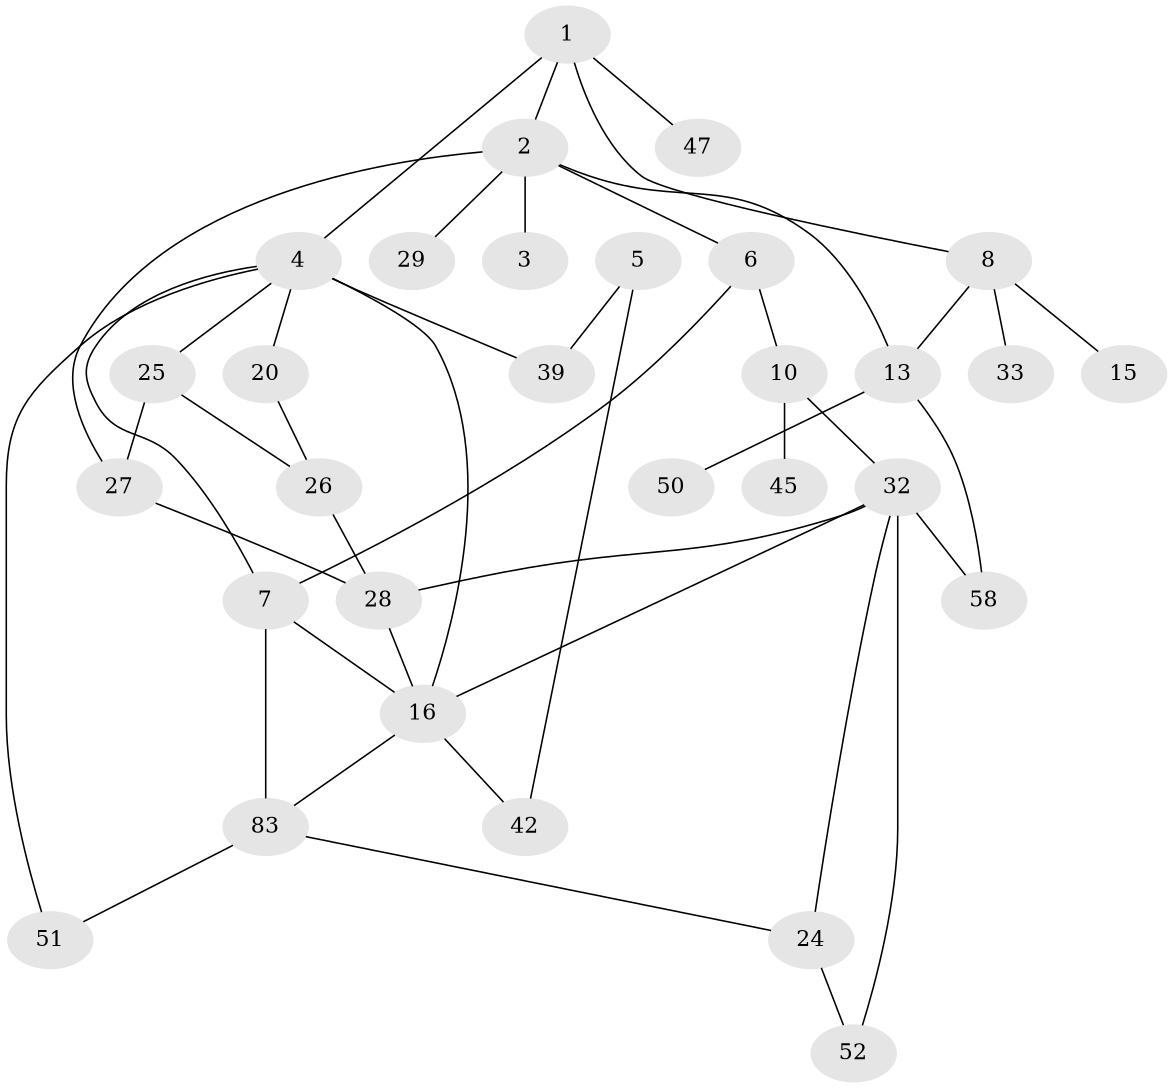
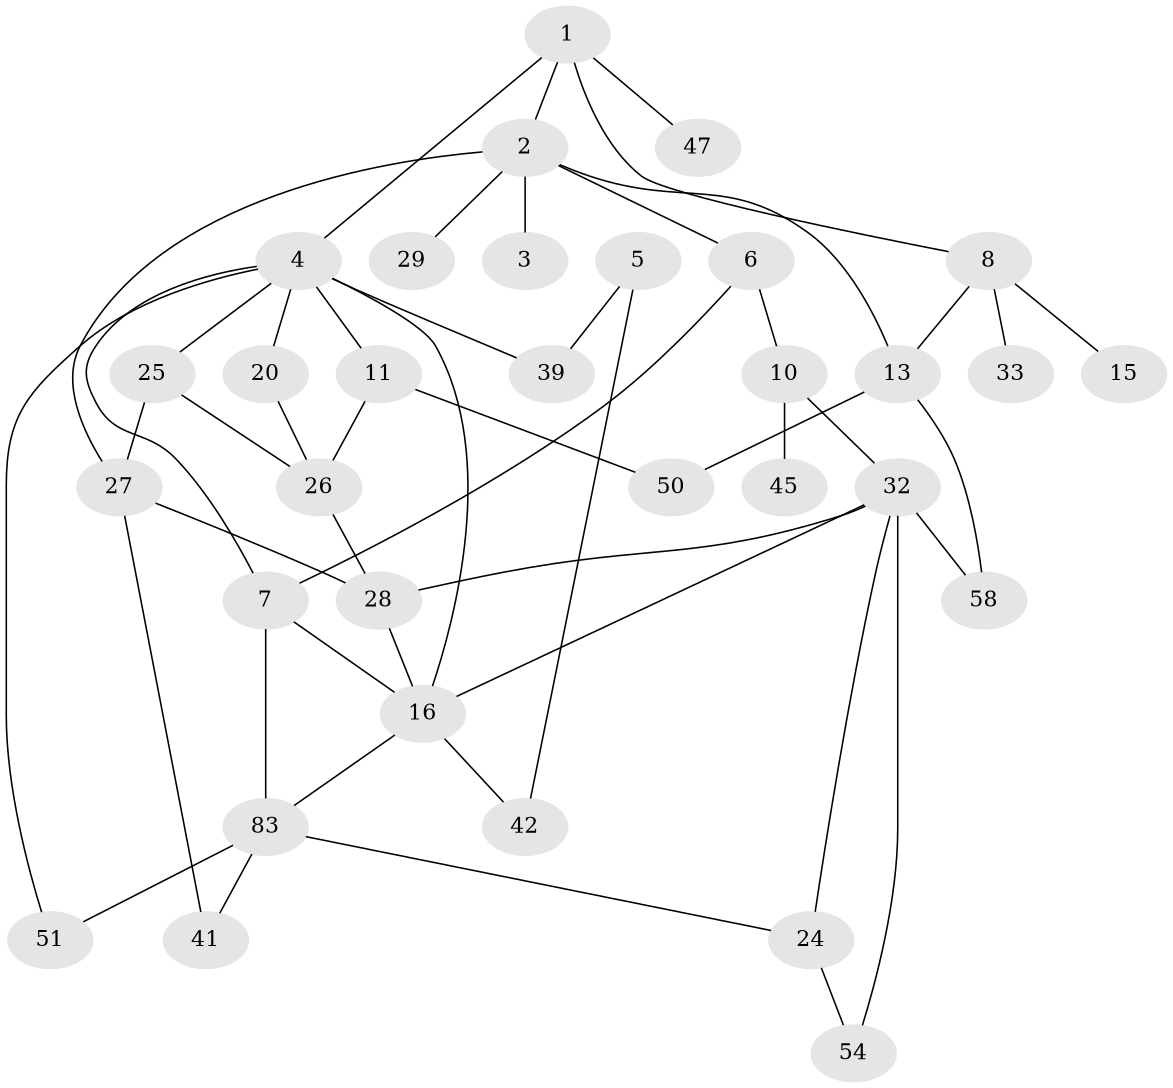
none -> (379, 374)
none -> (206, 940)
(854, 1053) -> (854, 1053)
